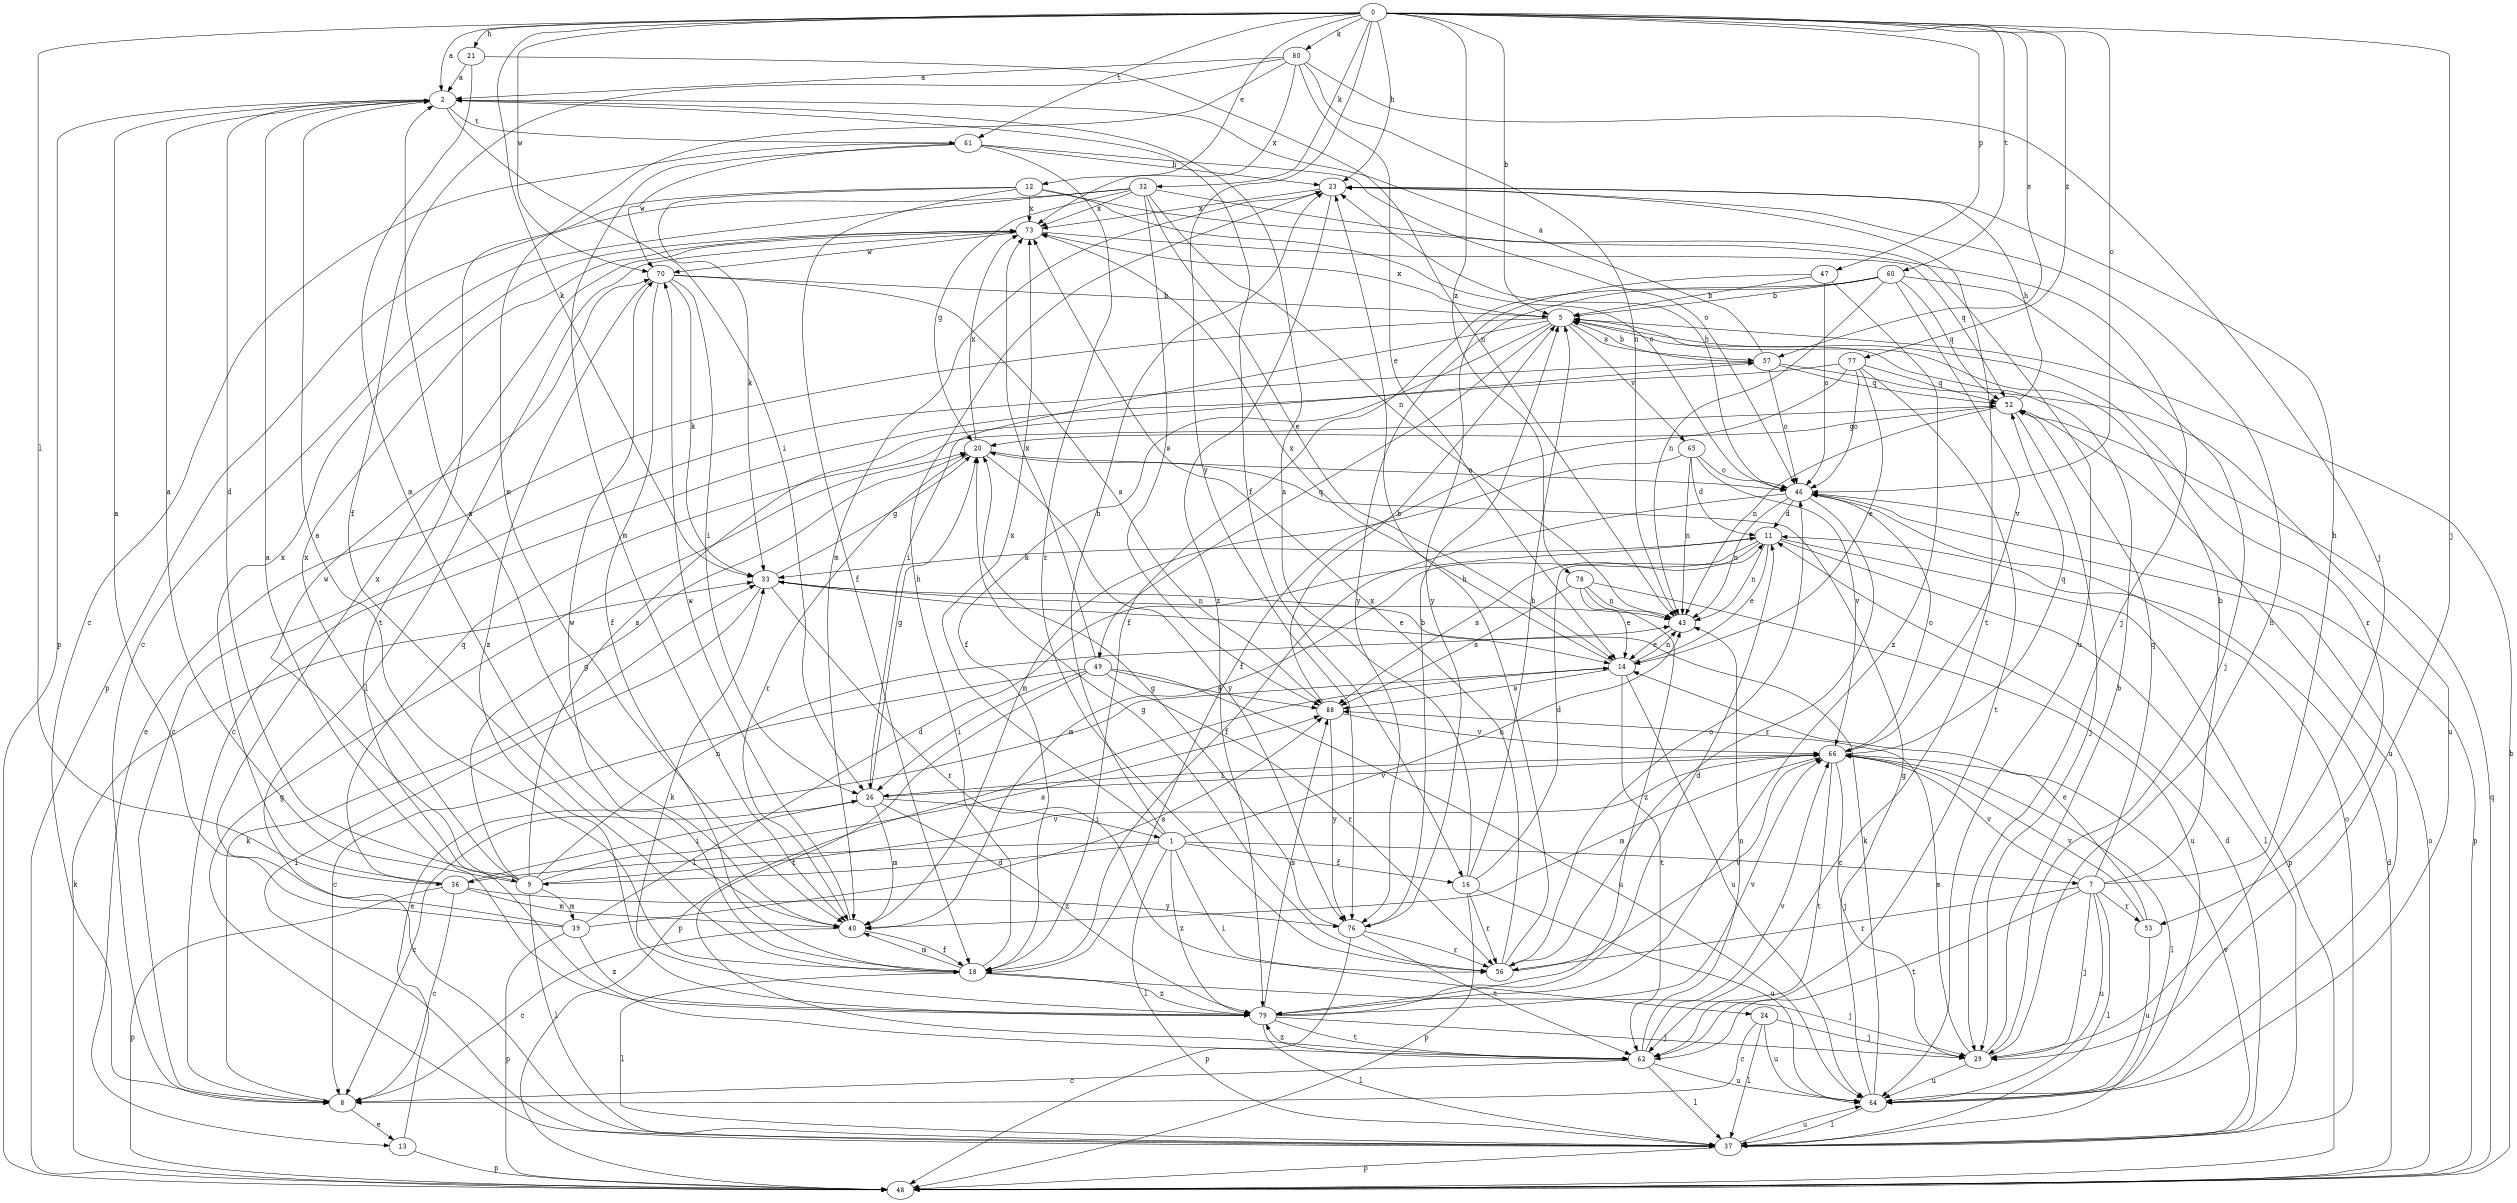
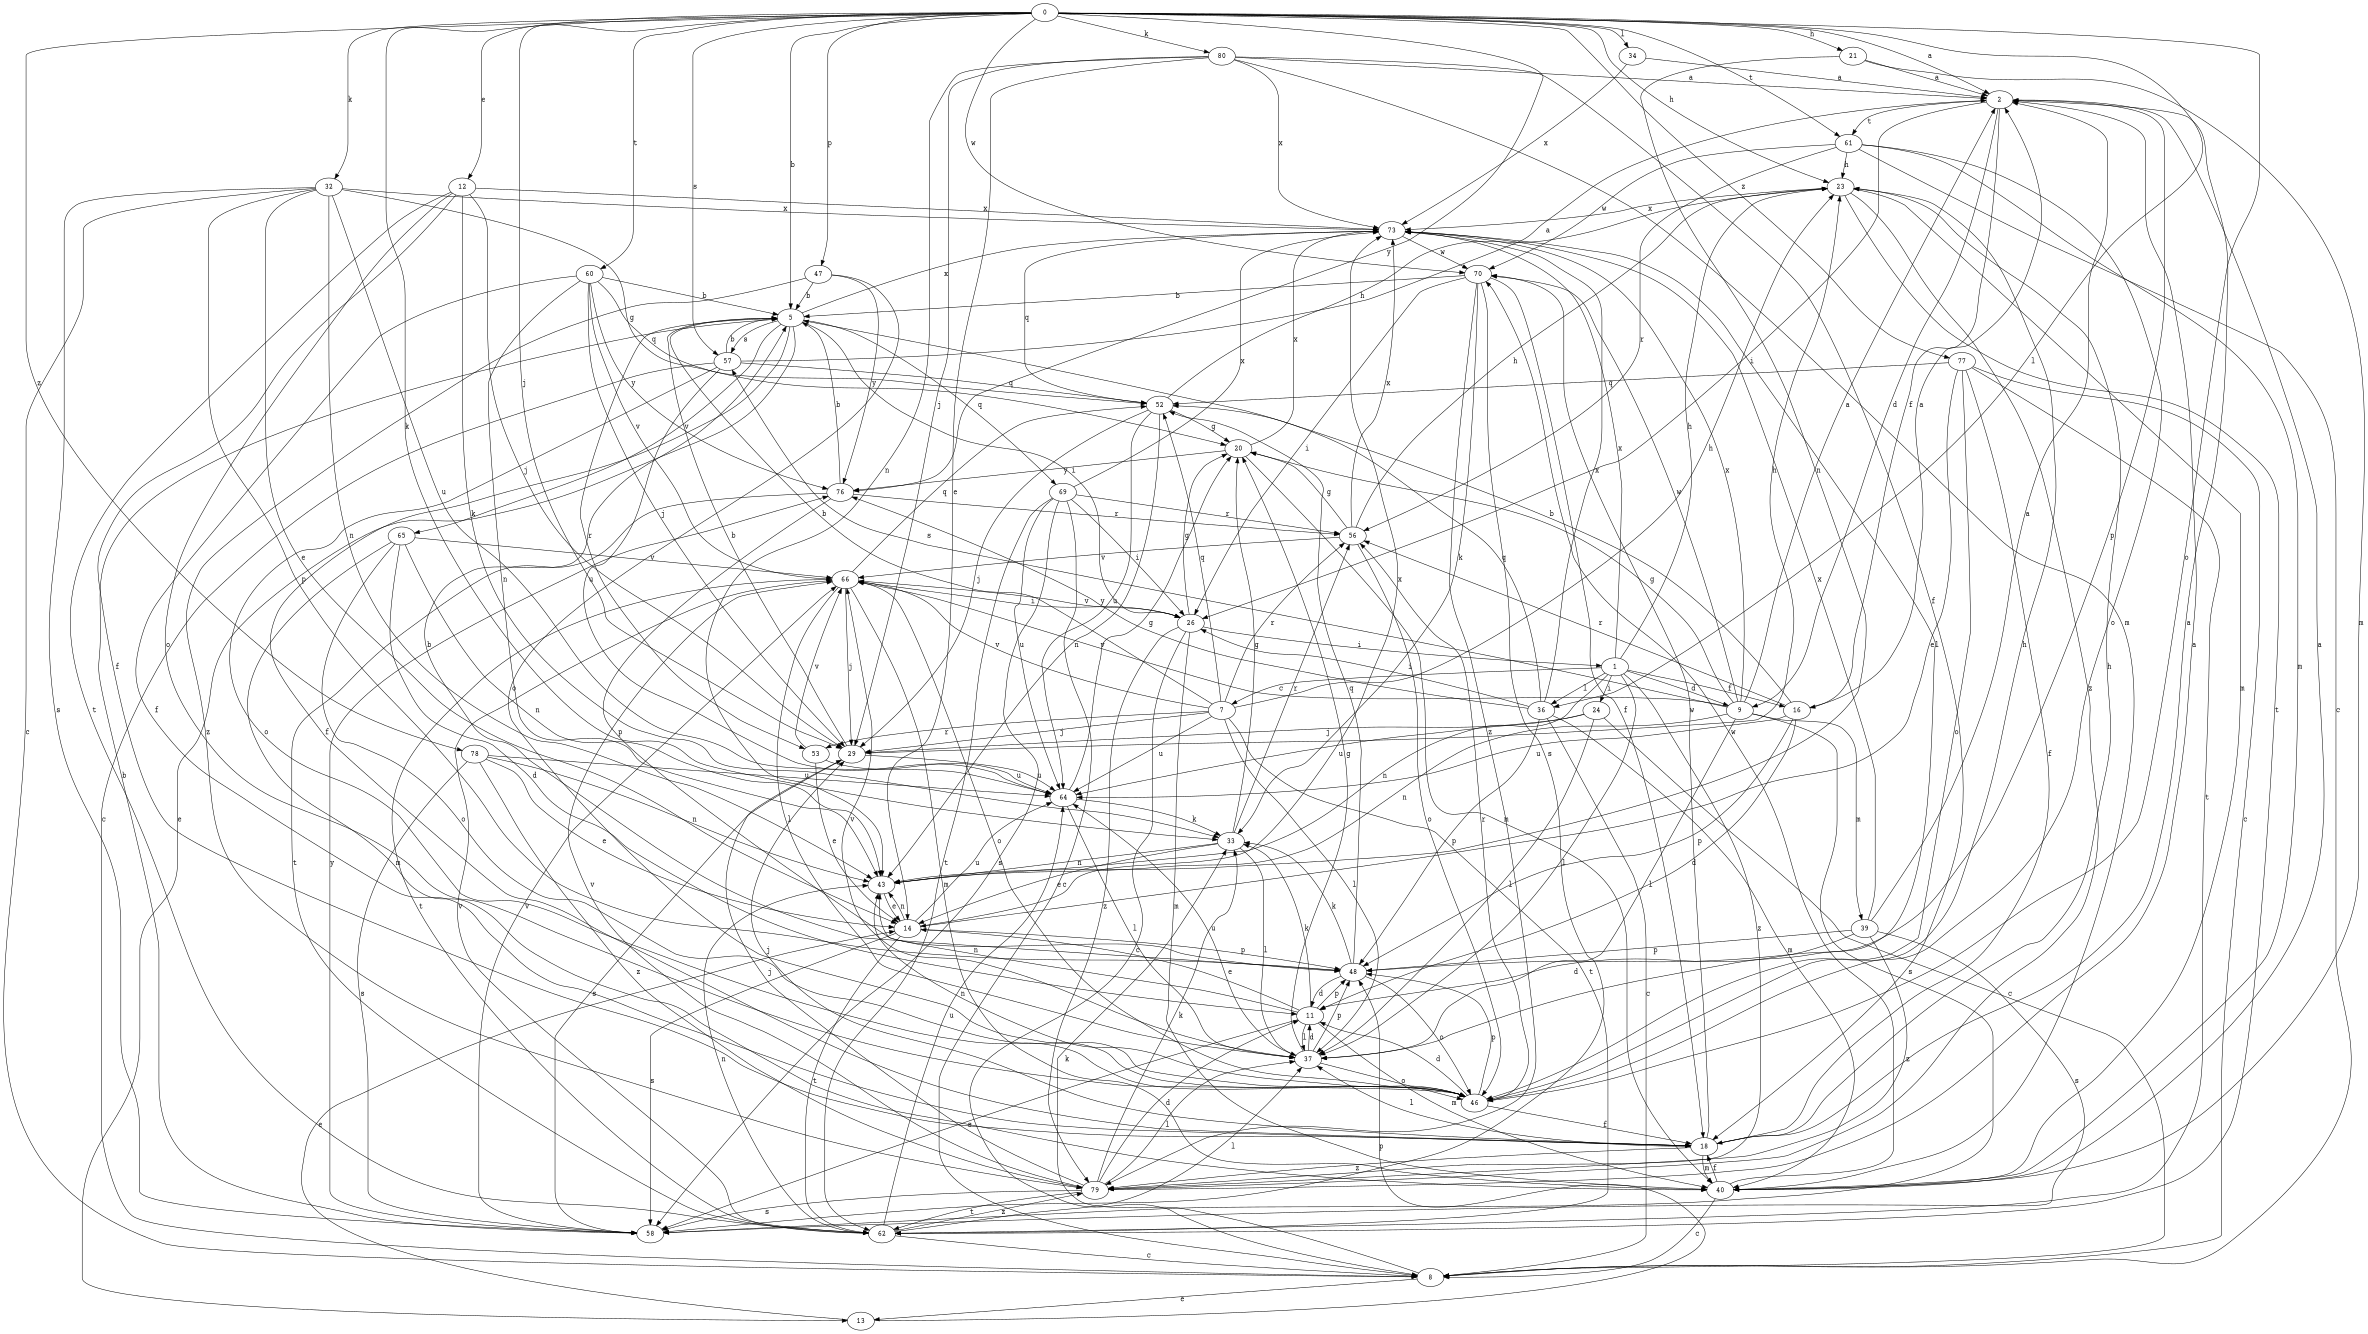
none -> (1633, 56)
(1366, 471) -> none
(1098, 667) -> (1063, 492)
(1147, 688) -> none
(768, 689) -> (1506, 820)
(1330, 710) -> (650, 1234)
